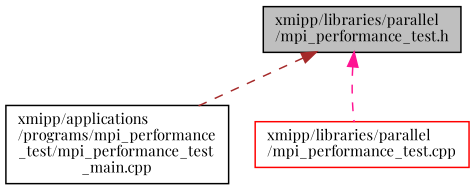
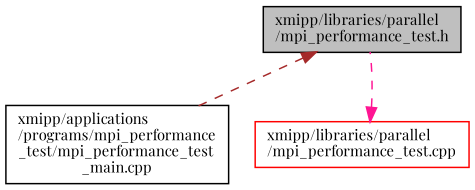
(352, 95) -> (372, 80)
